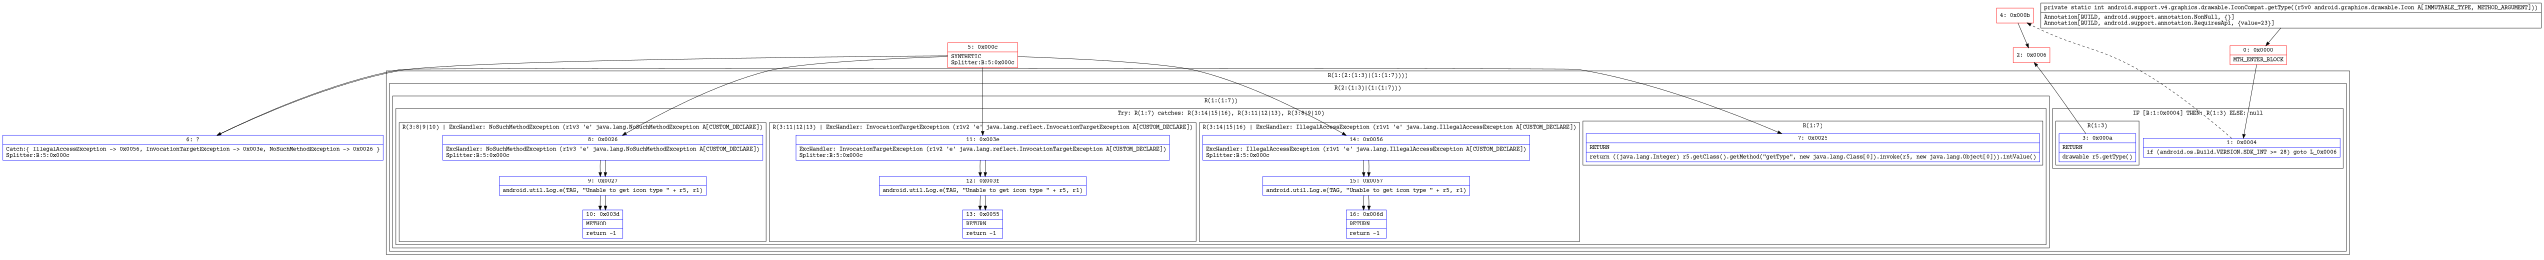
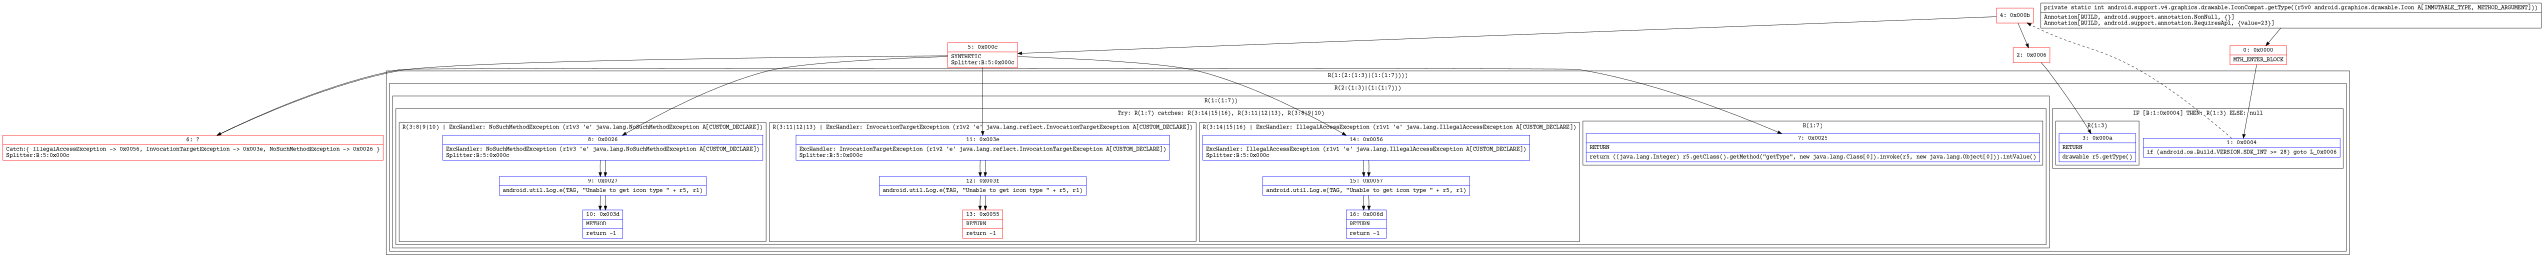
none -> (1509, 35)
(2062, 99) -> (2066, 95)
(193, 148) -> (193, 148)
(983, 224) -> (983, 224)
